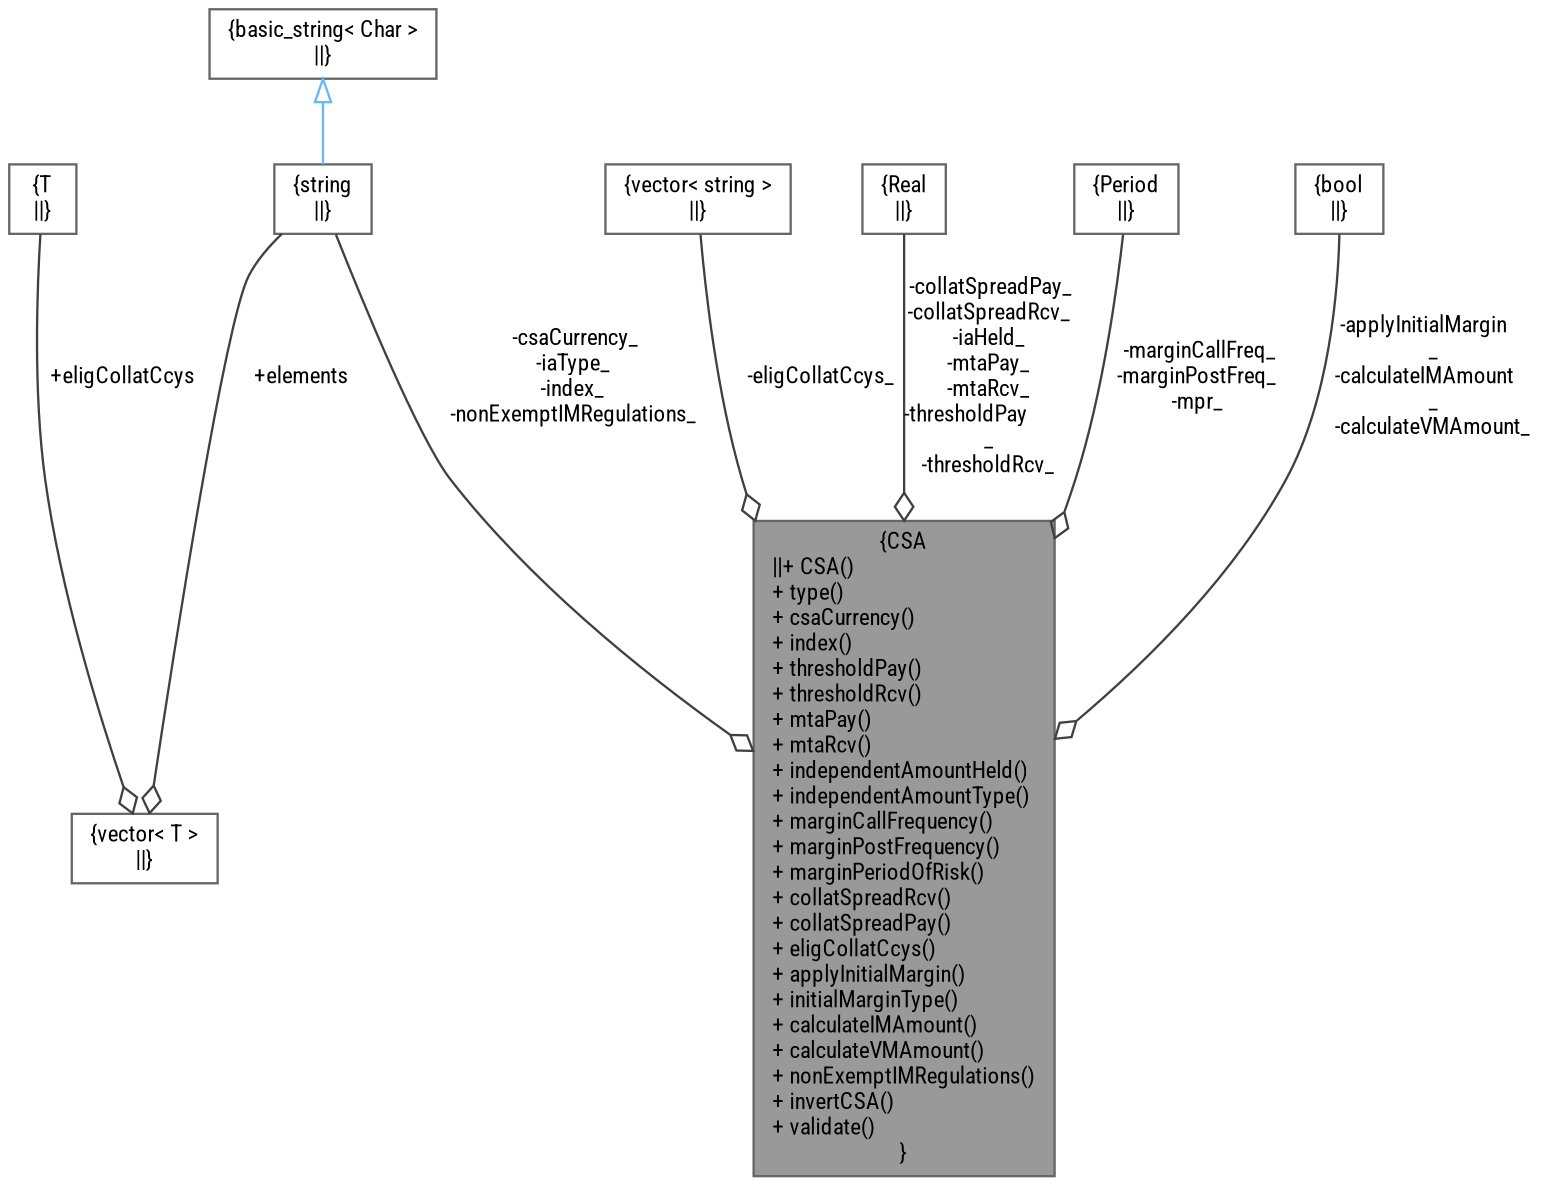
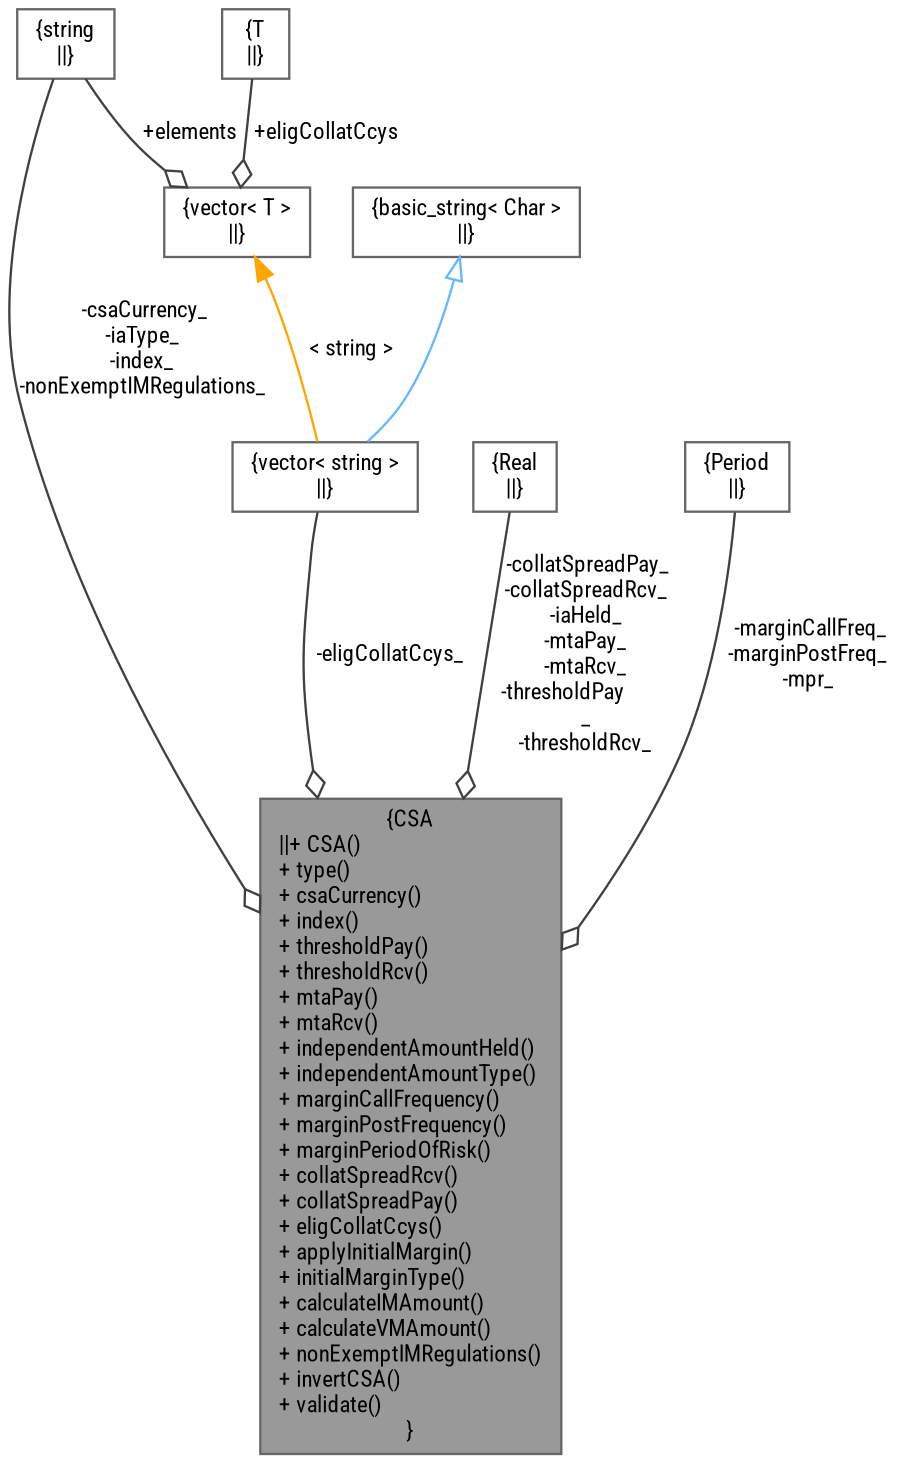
(323, 133) -> (422, 367)
(1339, 199) -> none
none -> (295, 359)
